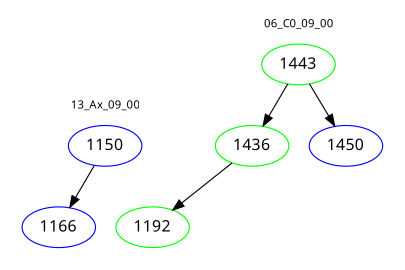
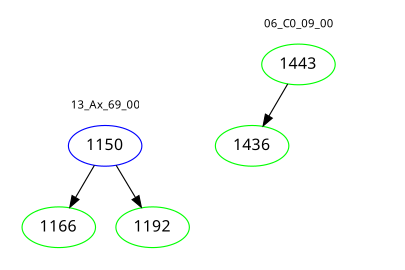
(106, 106) -> (106, 106)
(346, 146) -> none
(207, 183) -> (126, 181)
(59, 227) -> (59, 227)
